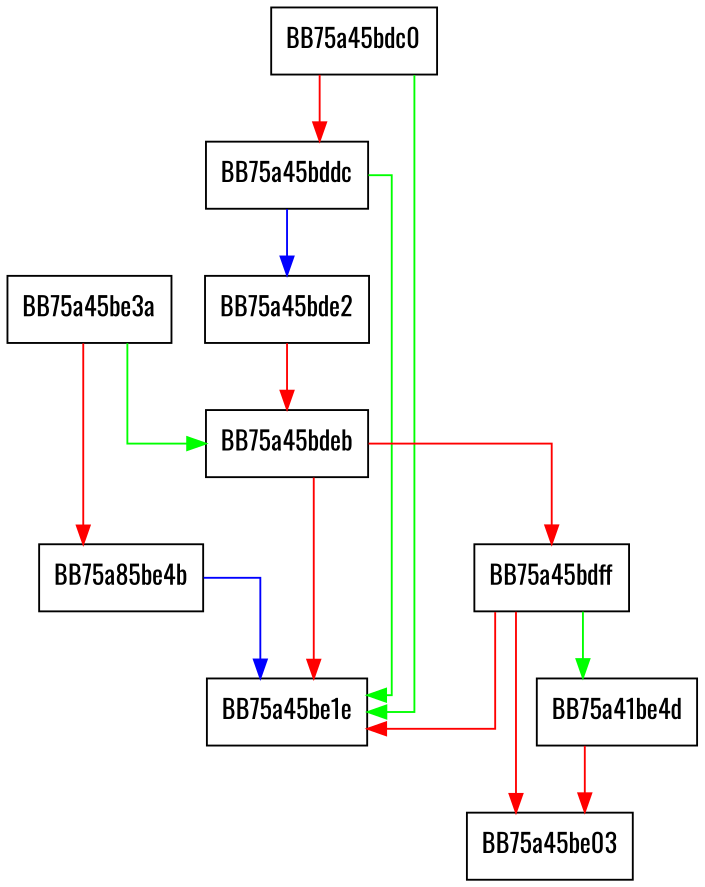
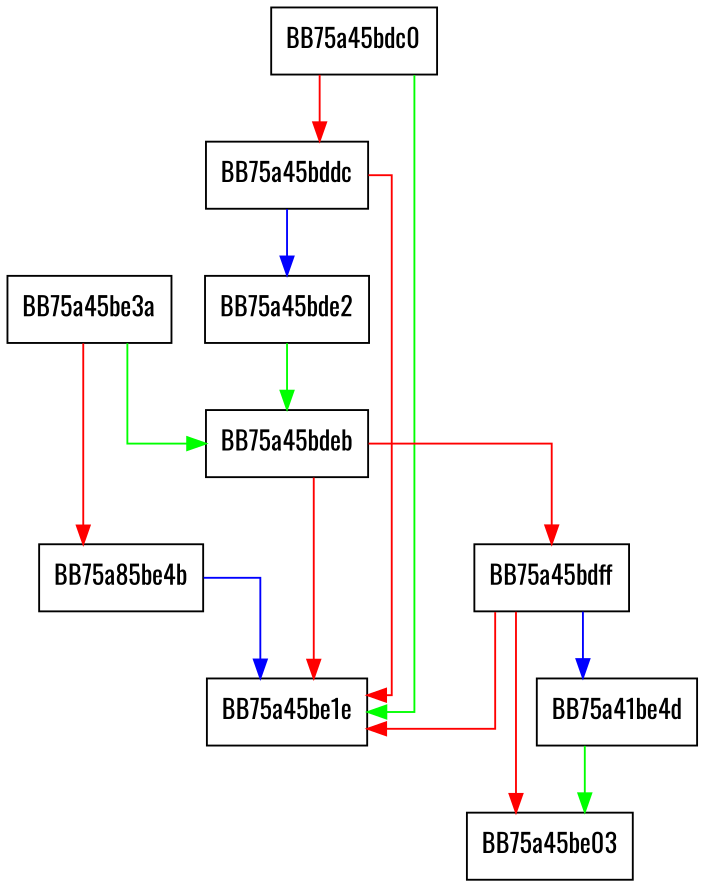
(287, 367) -> (287, 367)
(392, 426) -> (392, 426)
(583, 635) -> (583, 635)
(585, 770) -> (585, 770)
